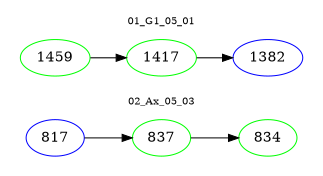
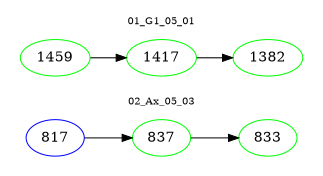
(268, 58) -> (268, 58)
(268, 138) -> (268, 138)
